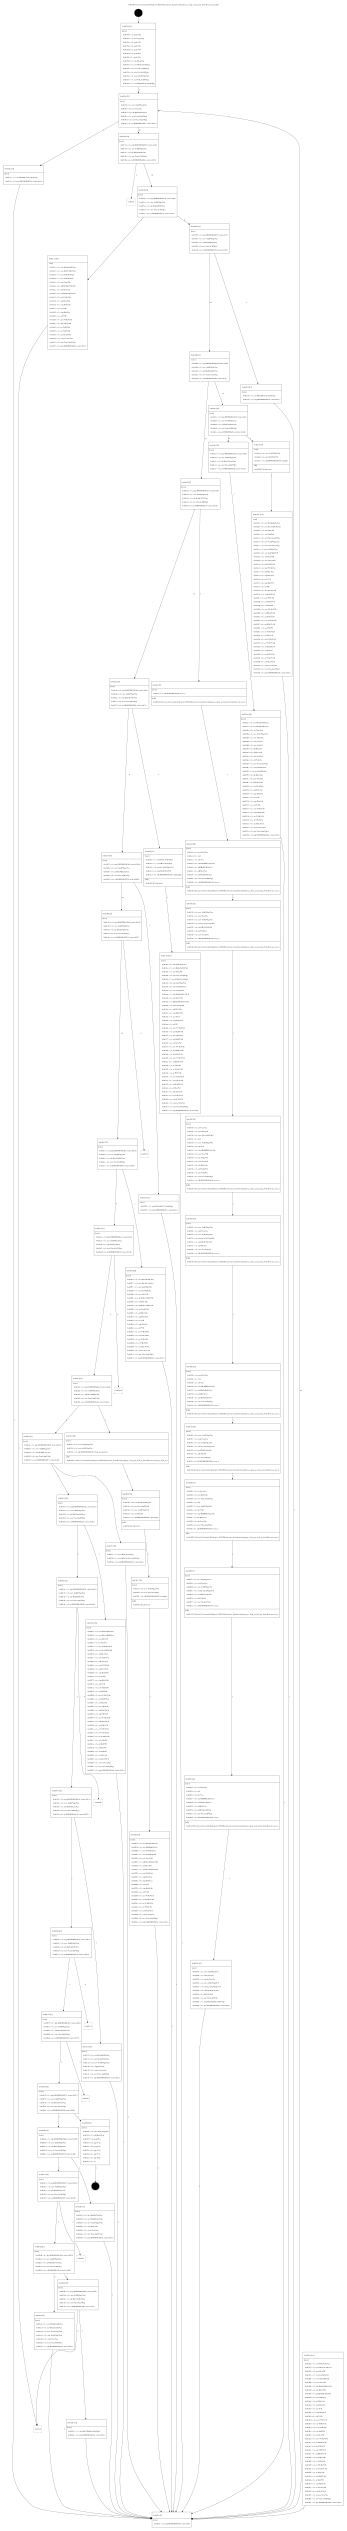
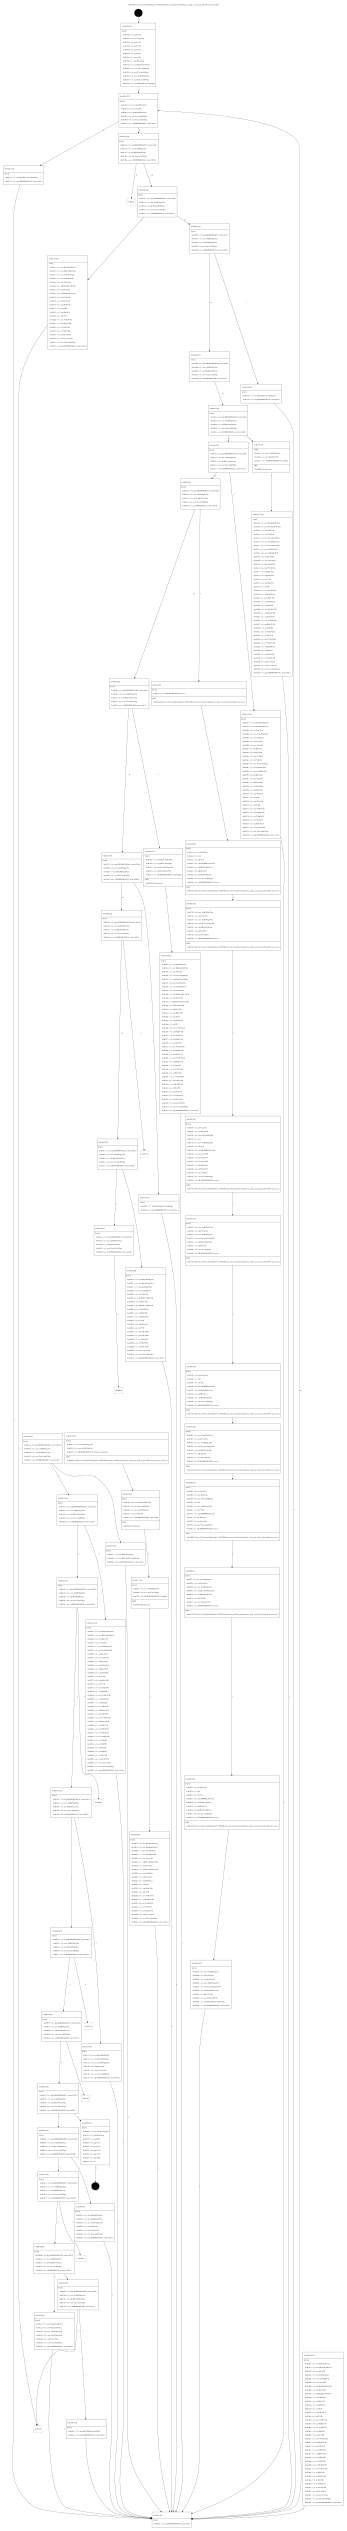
(205, 430) -> (215, 475)
(92, 1390) -> none
